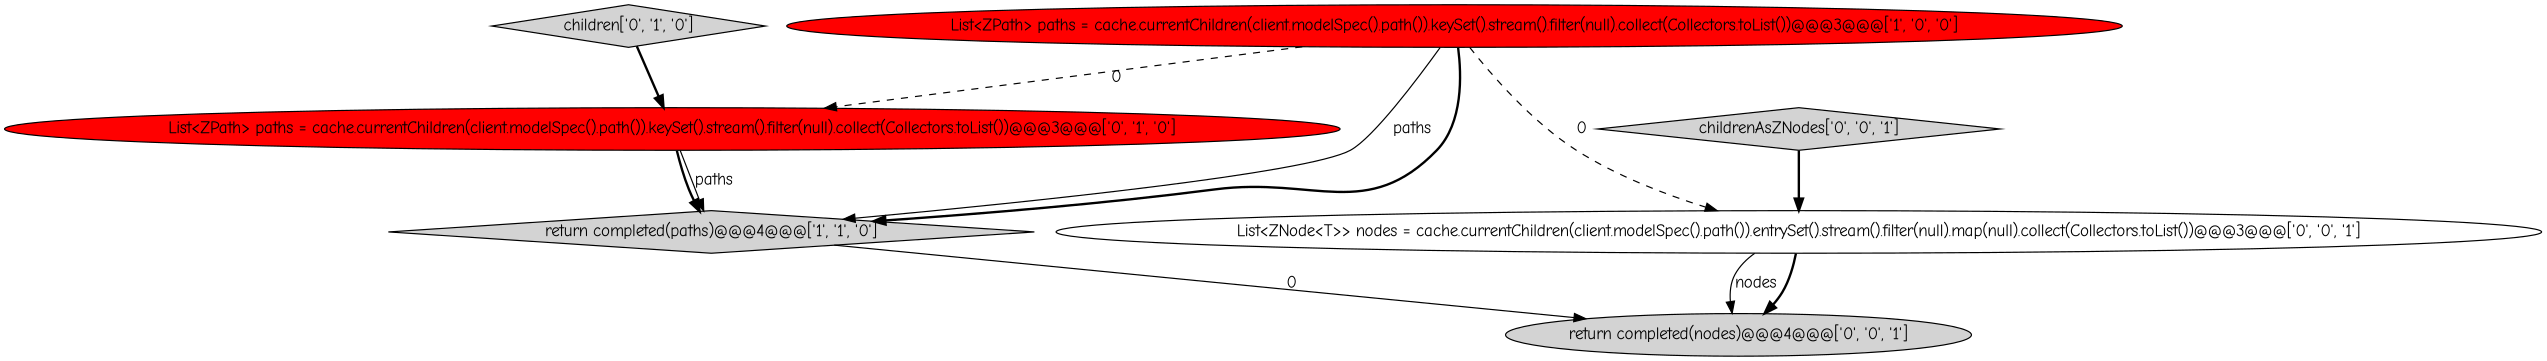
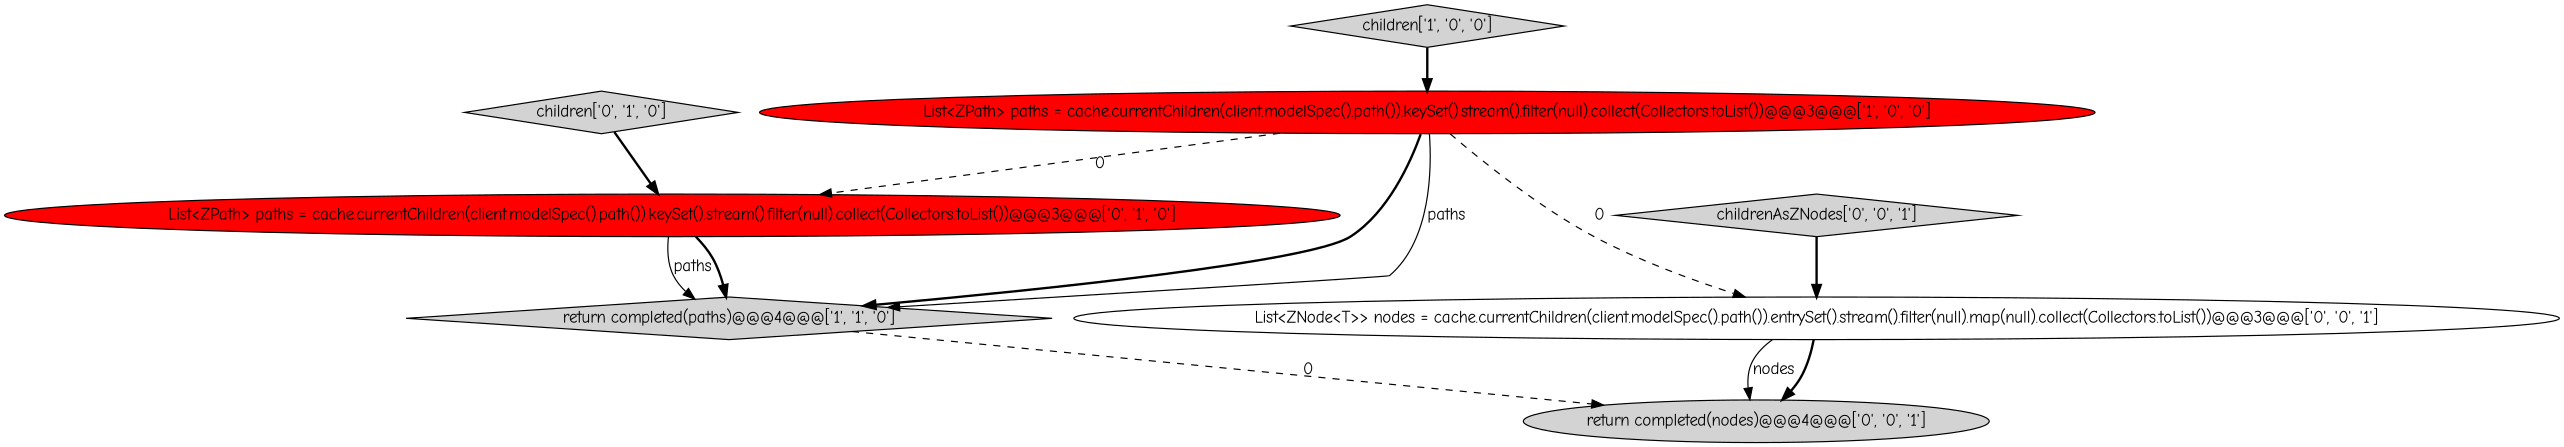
none -> (1427, 26)
(1204, 281) -> (1222, 368)
